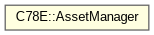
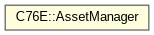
(77, 18) -> (77, 18)
